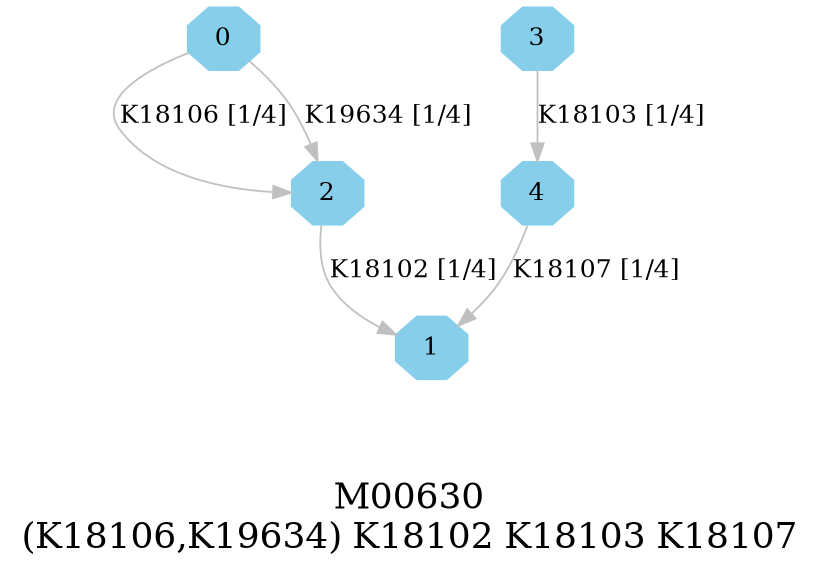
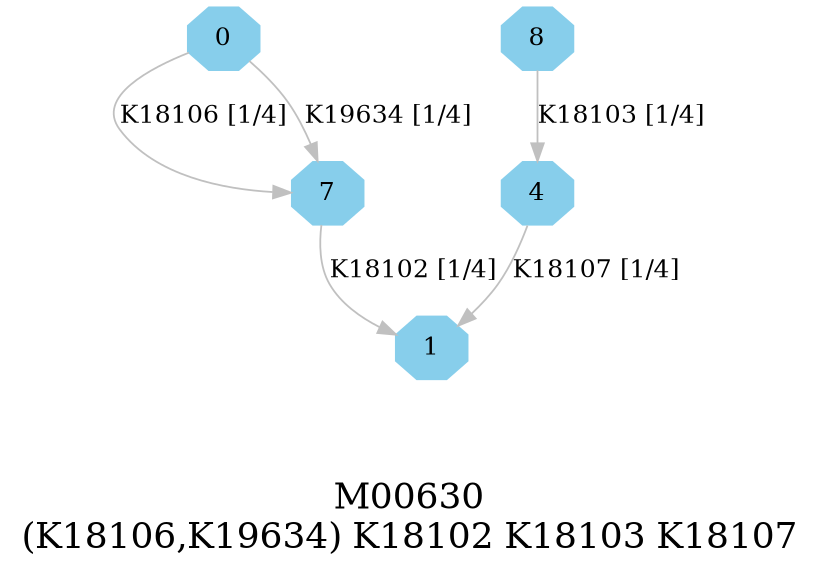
(538, 39) -> (538, 39)
(328, 193) -> (328, 193)
